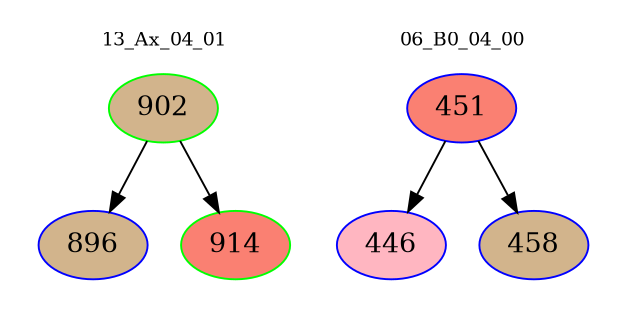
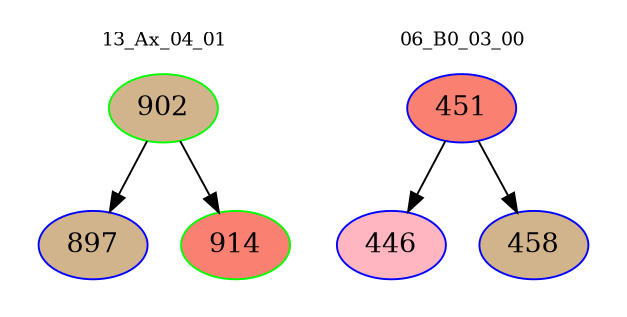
(463, 41) -> (463, 41)
(93, 245) -> (93, 245)
